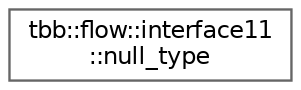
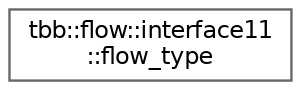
(150, 45) -> (150, 45)
